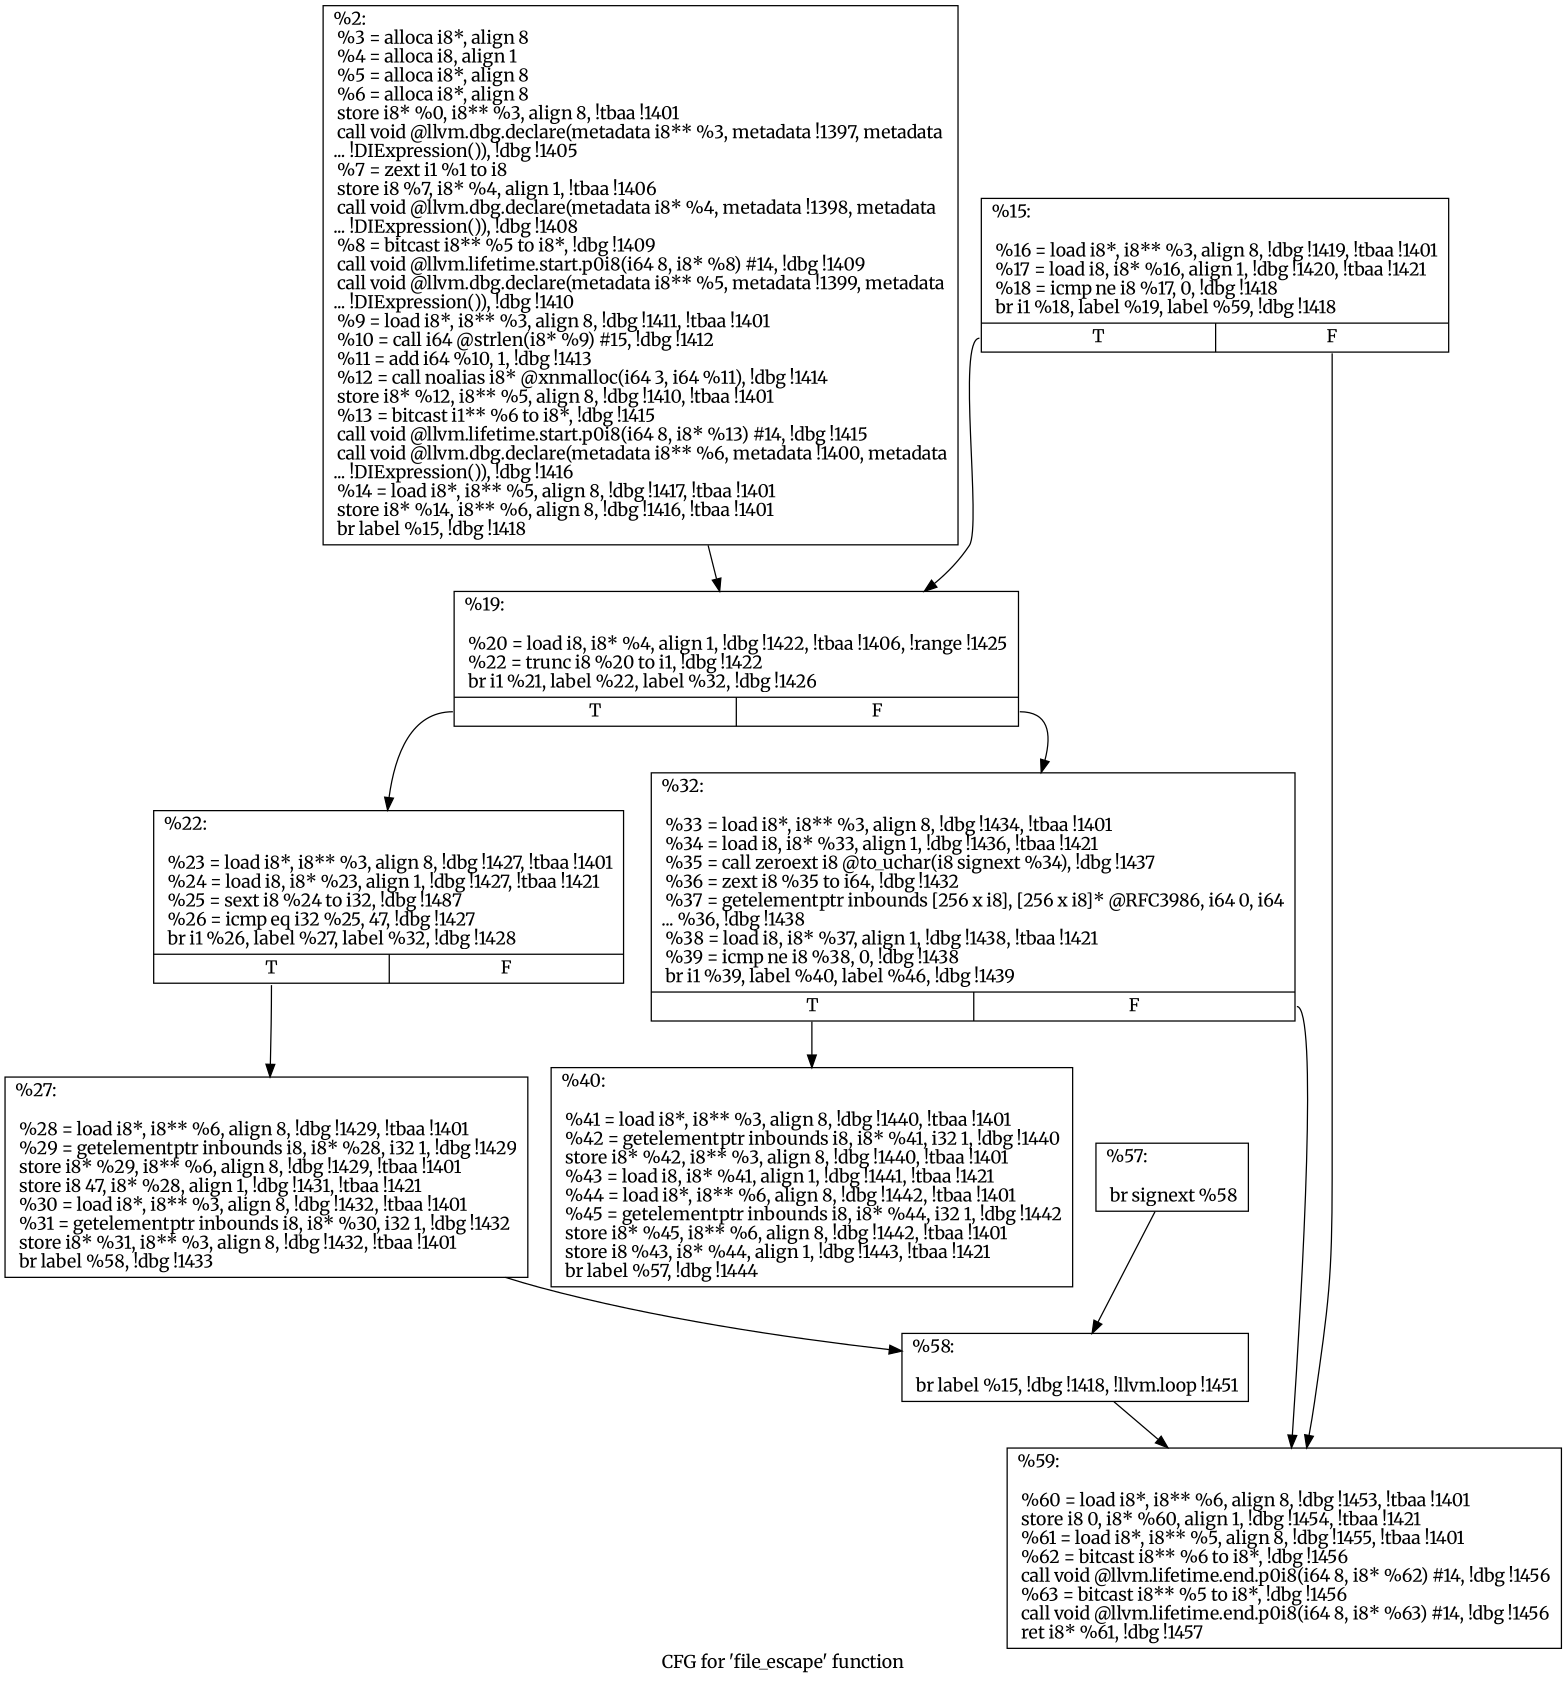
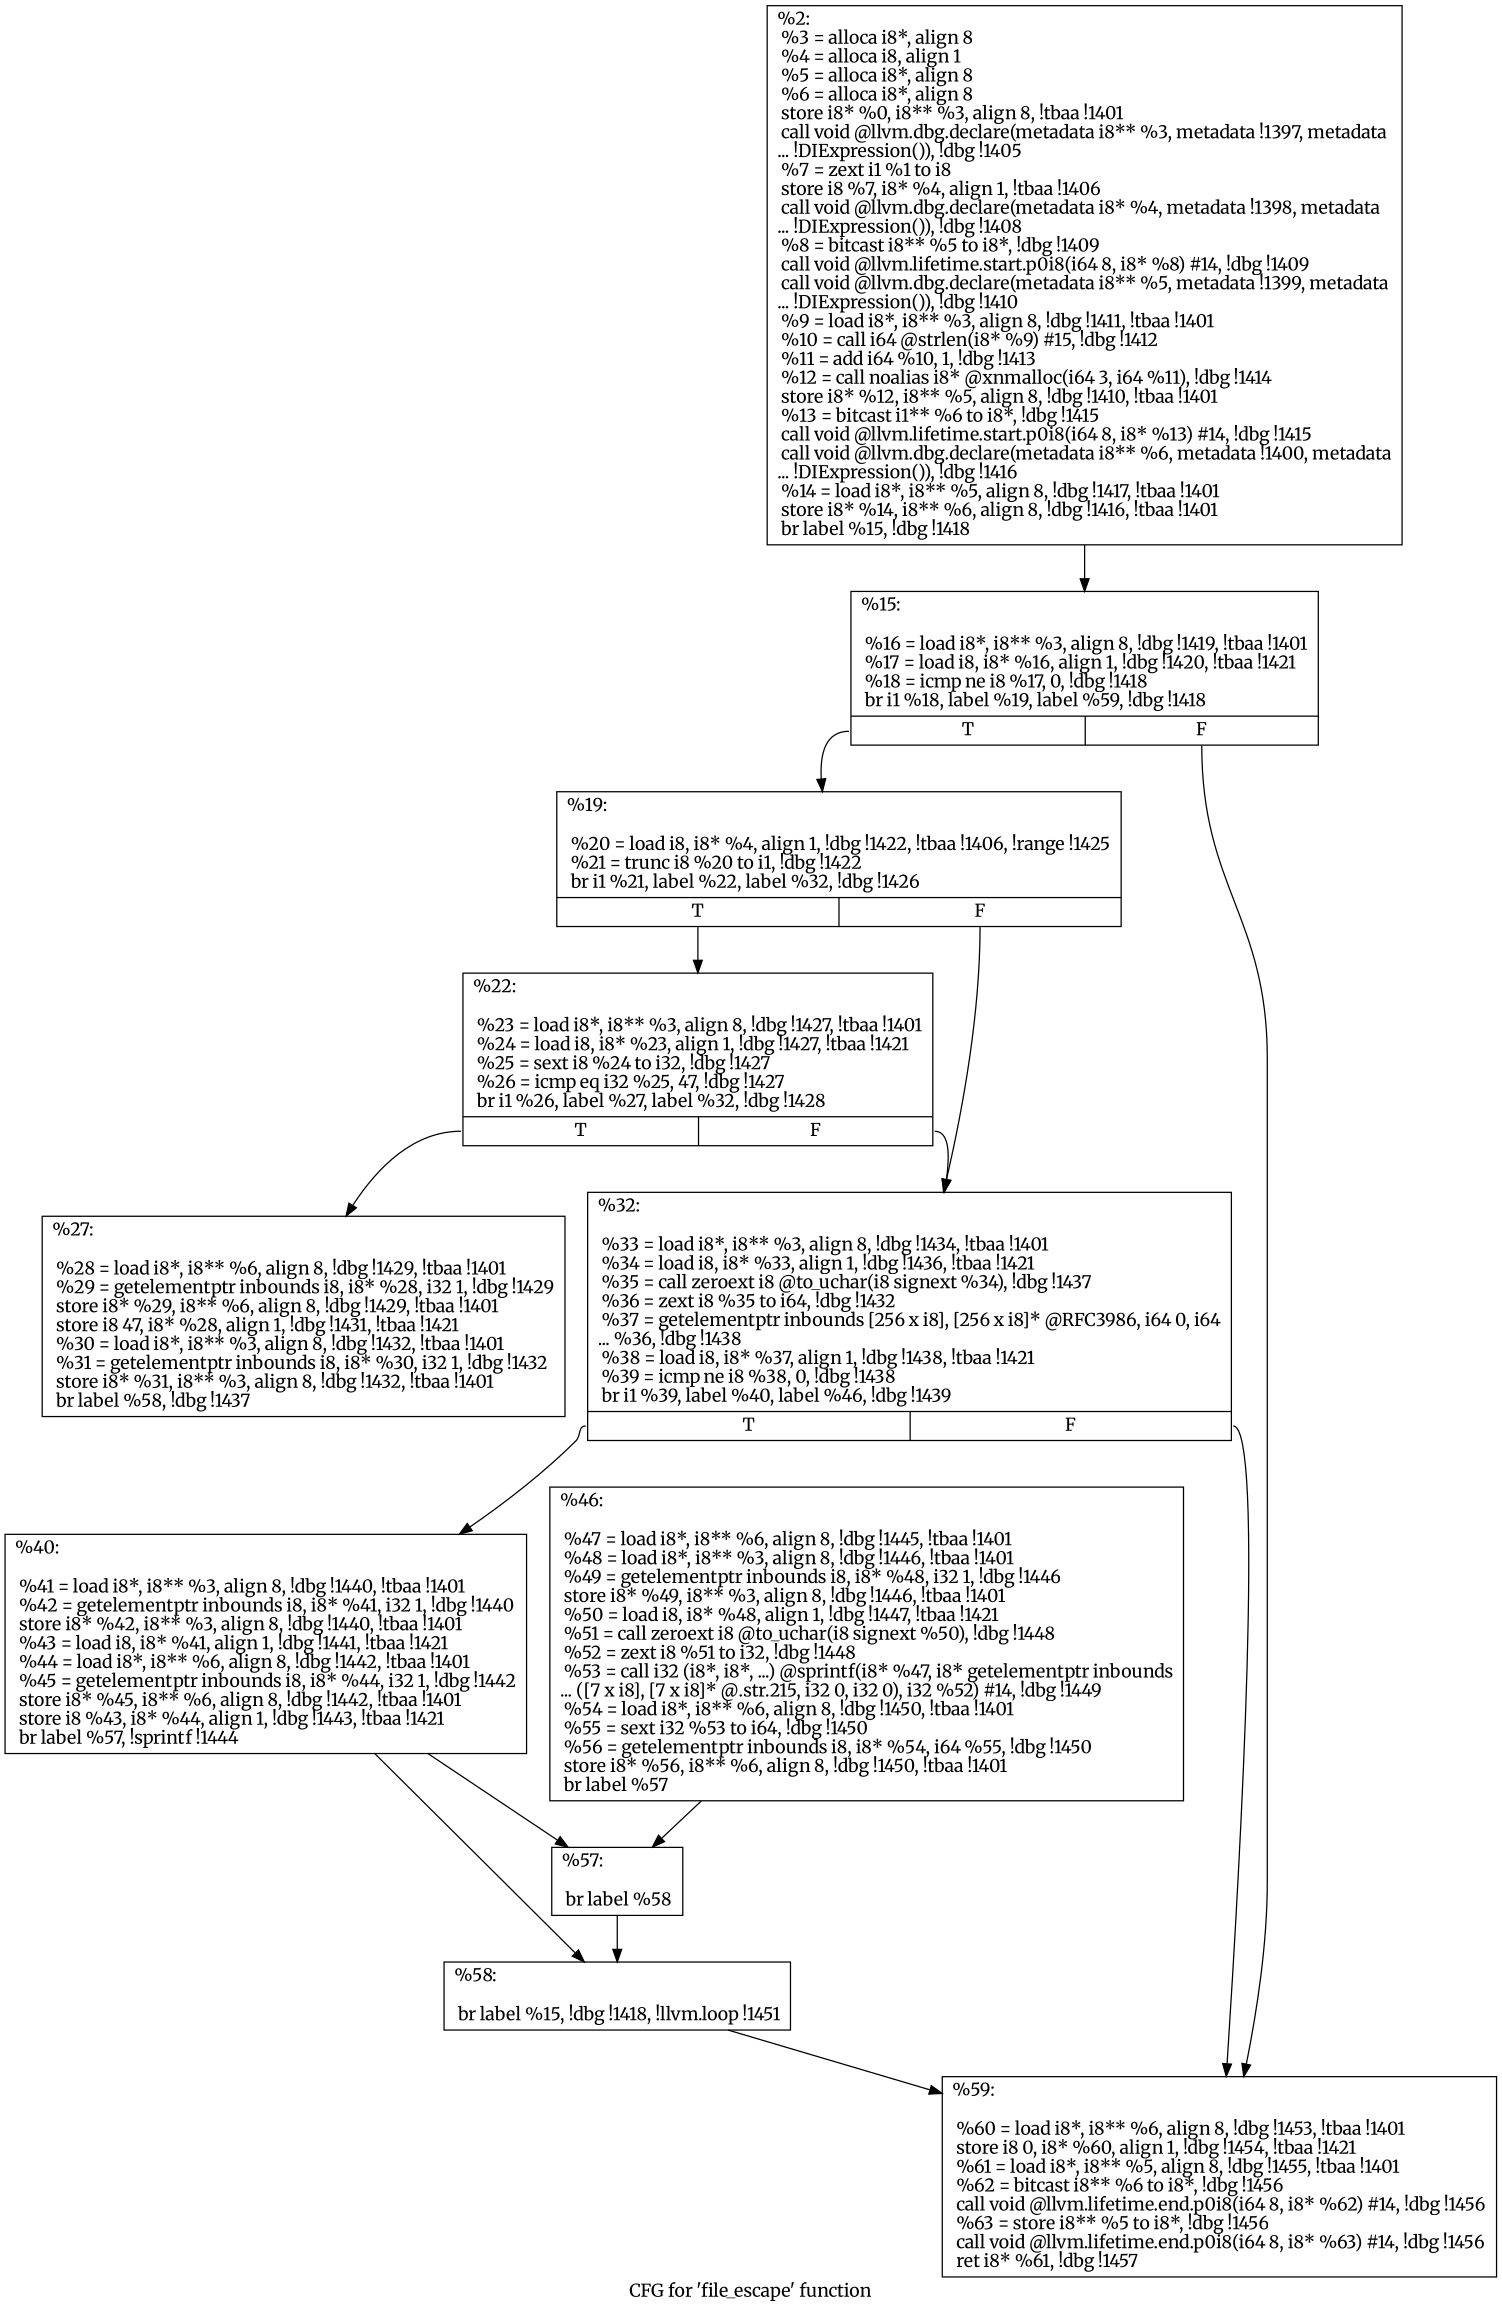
(712, 562) -> (1085, 562)
(614, 663) -> (715, 864)
(314, 901) -> (622, 1064)
none -> (947, 1143)
(1172, 1196) -> (617, 1900)
(115, 1262) -> (152, 1401)
(660, 1272) -> (127, 1738)
(696, 1322) -> (475, 1853)
(1182, 1595) -> (1111, 2224)
none -> (867, 1644)
none -> (493, 1797)
